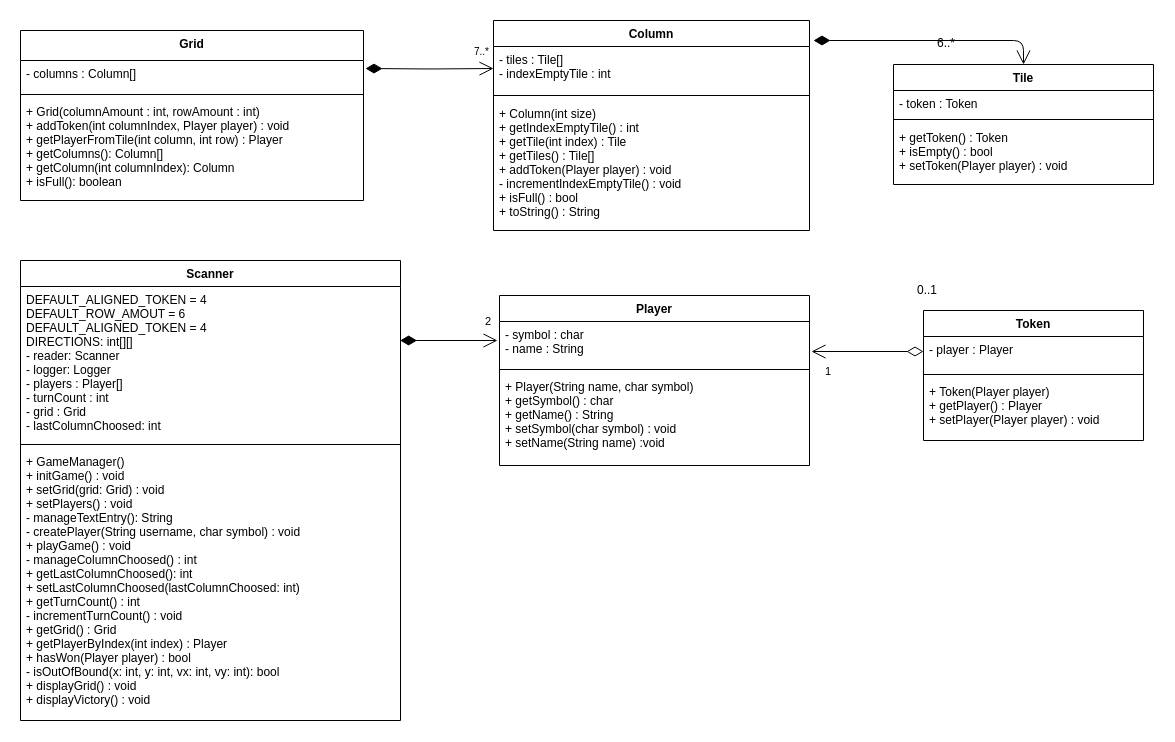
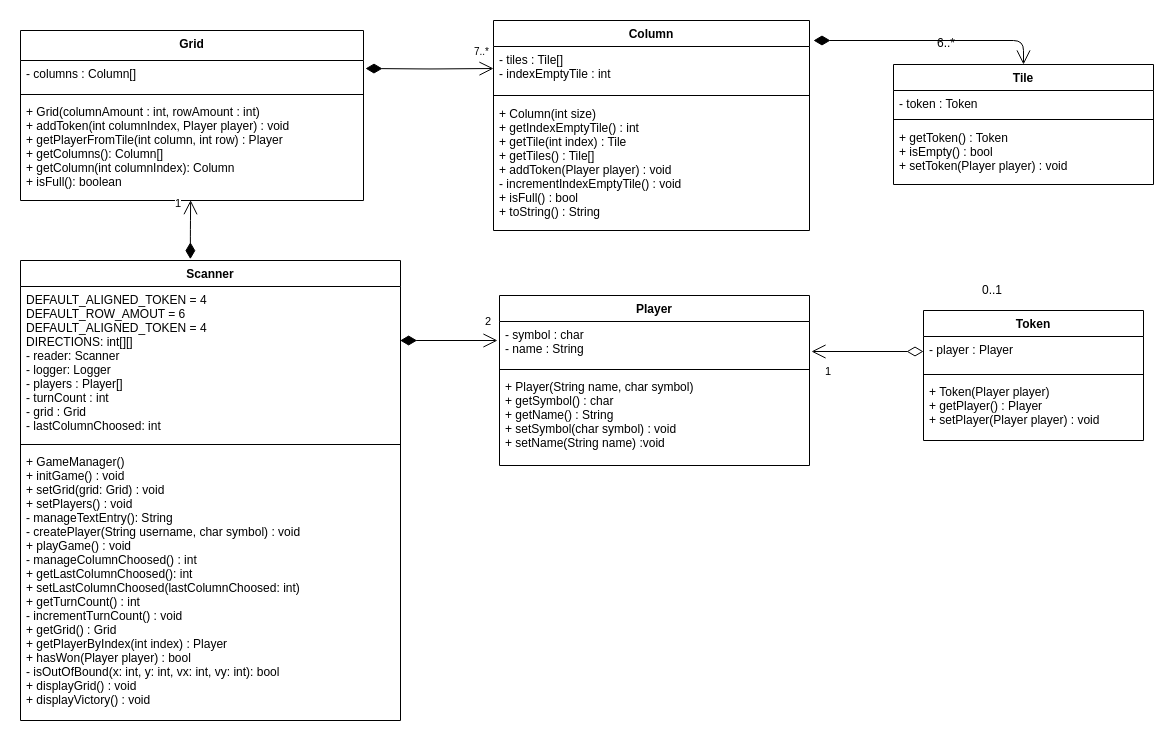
none -> (190, 219)
(936, 291) -> (1001, 291)
